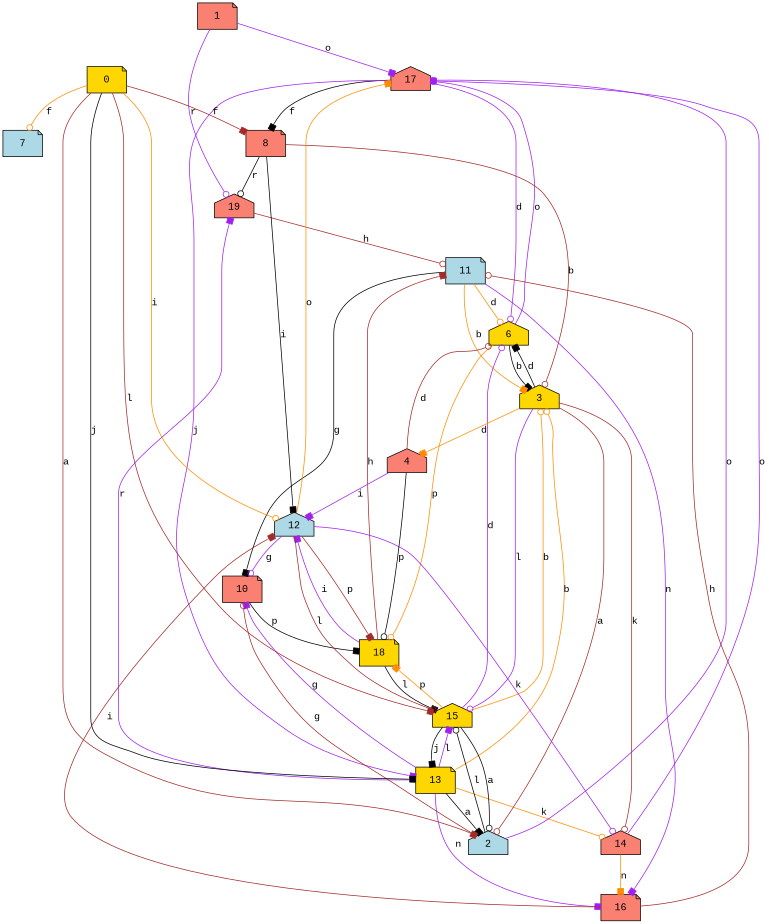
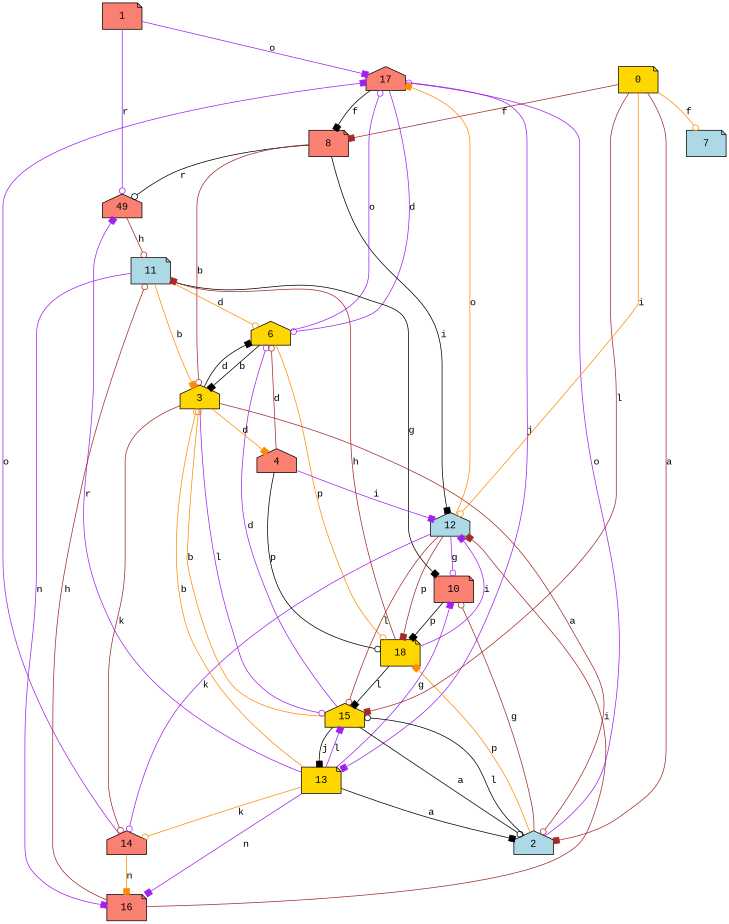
(234, 207) -> (122, 207)
(91, 573) -> none
(421, 689) -> (485, 745)
